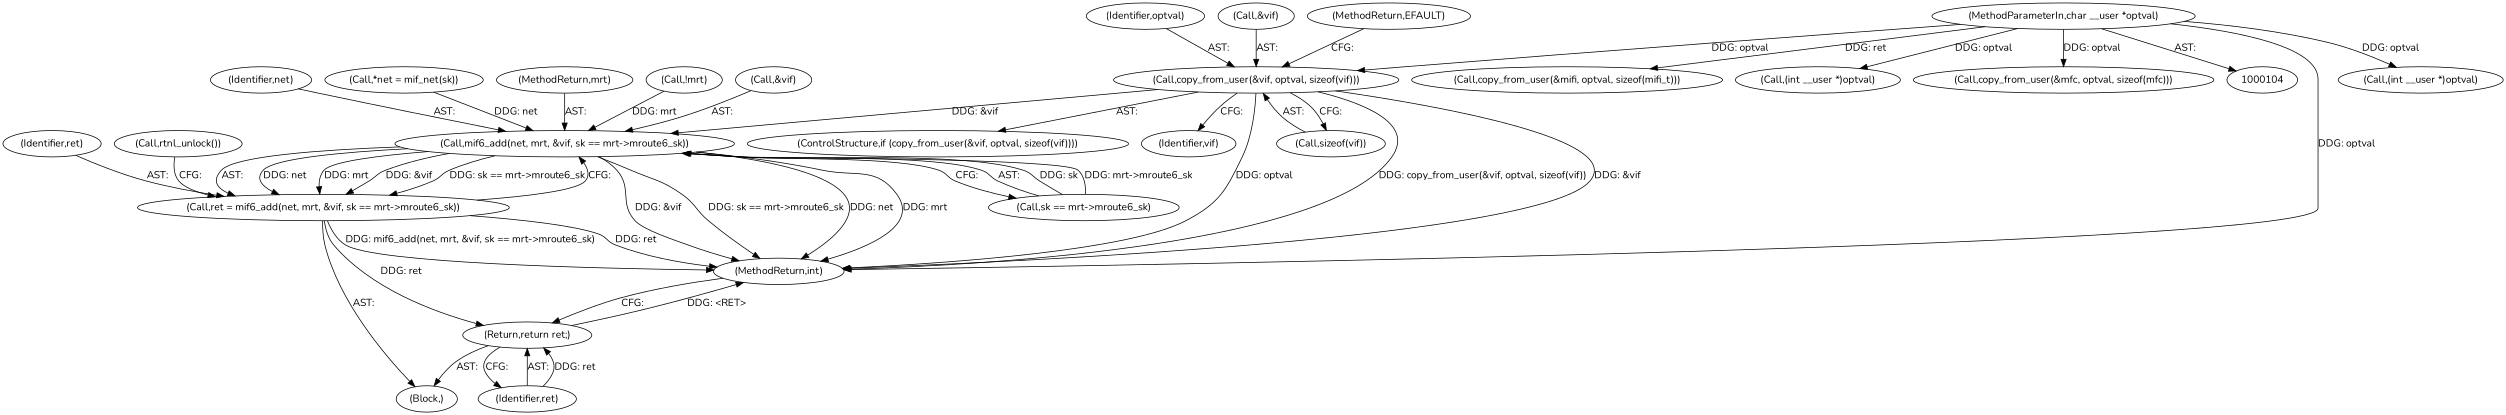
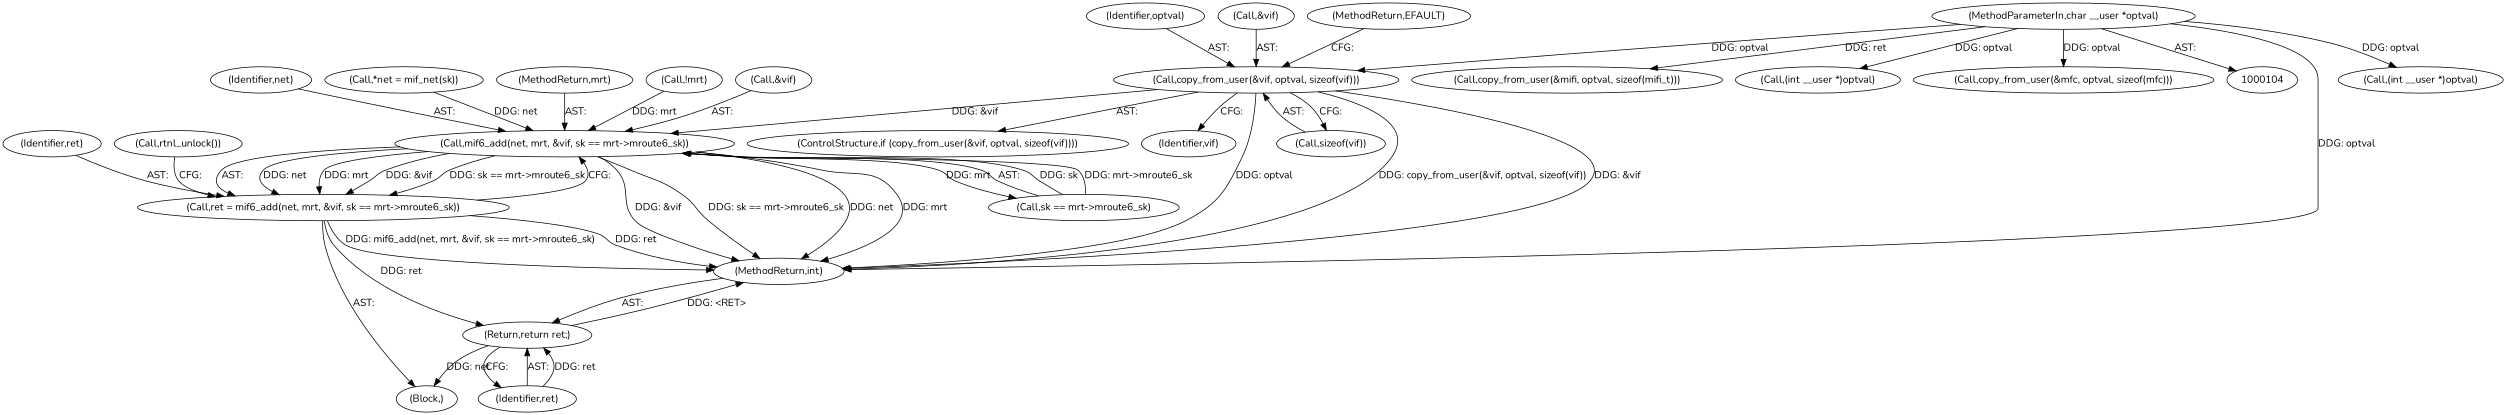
(968, 176) -> (968, 176)
(634, 303) -> (634, 303)
(469, 367) -> (469, 367)
